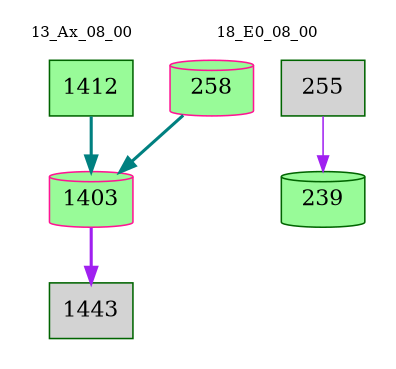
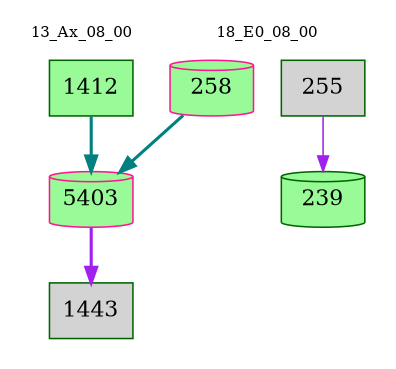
(91, 199) -> (91, 199)
